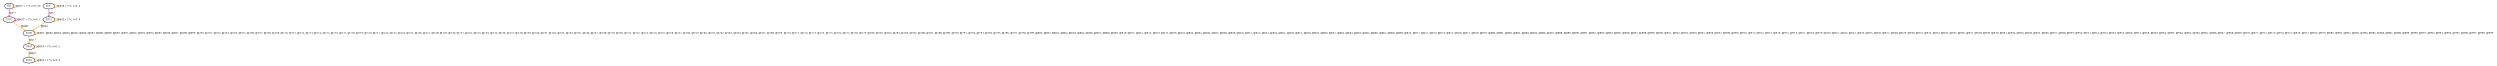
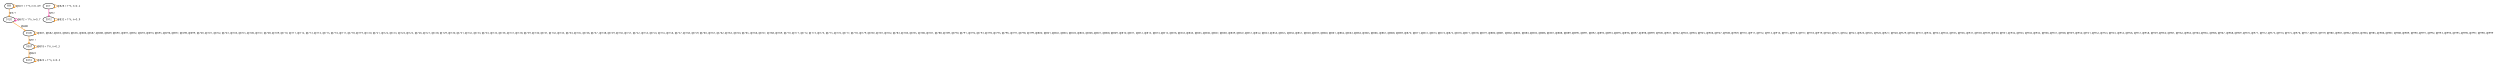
(9, 12) -> (9, 12)
(40, 26) -> none
